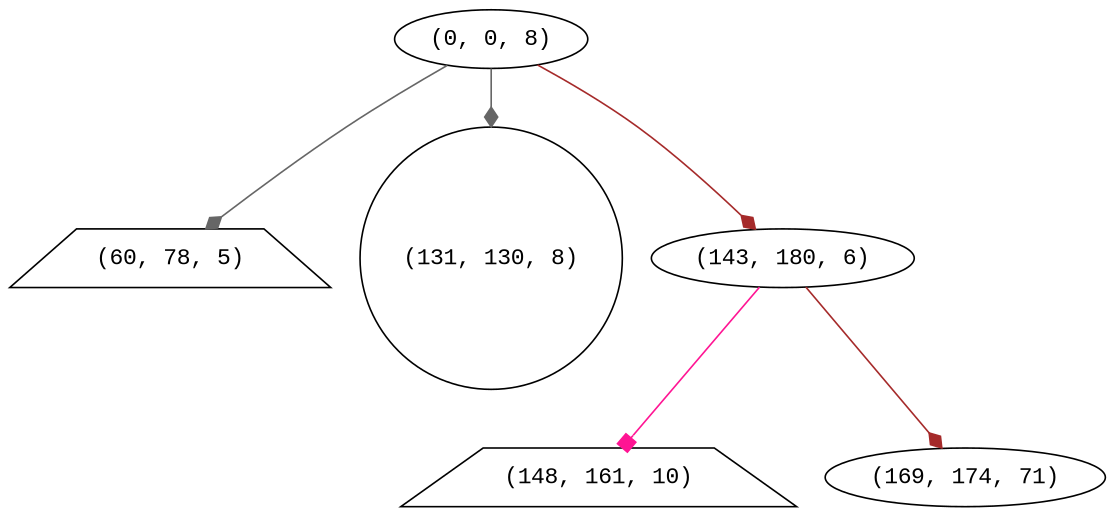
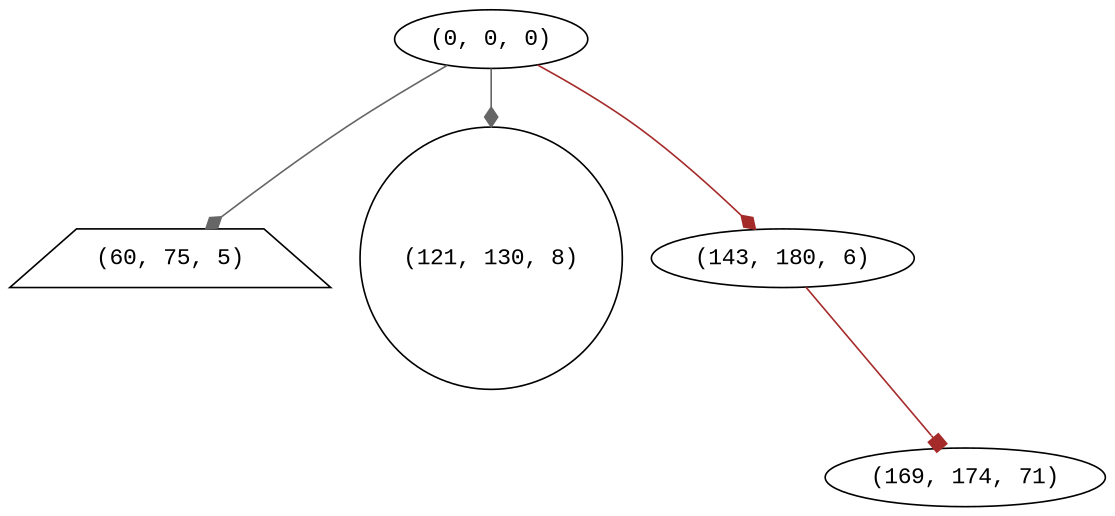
(491, 39) -> (491, 39)
(170, 258) -> (170, 258)
(491, 258) -> (491, 258)
(869, 361) -> (869, 361)
(599, 477) -> none
